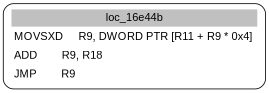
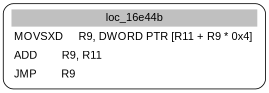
(59, 55) -> (58, 55)
